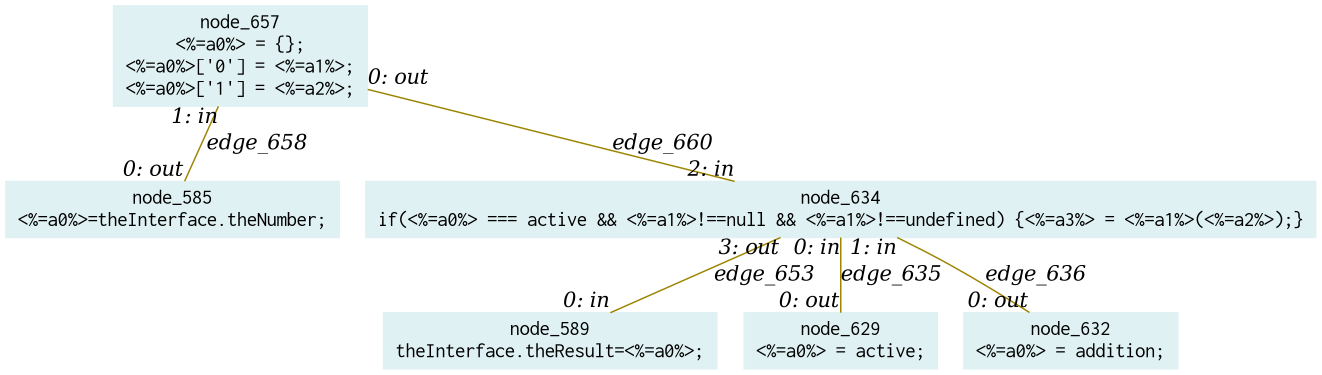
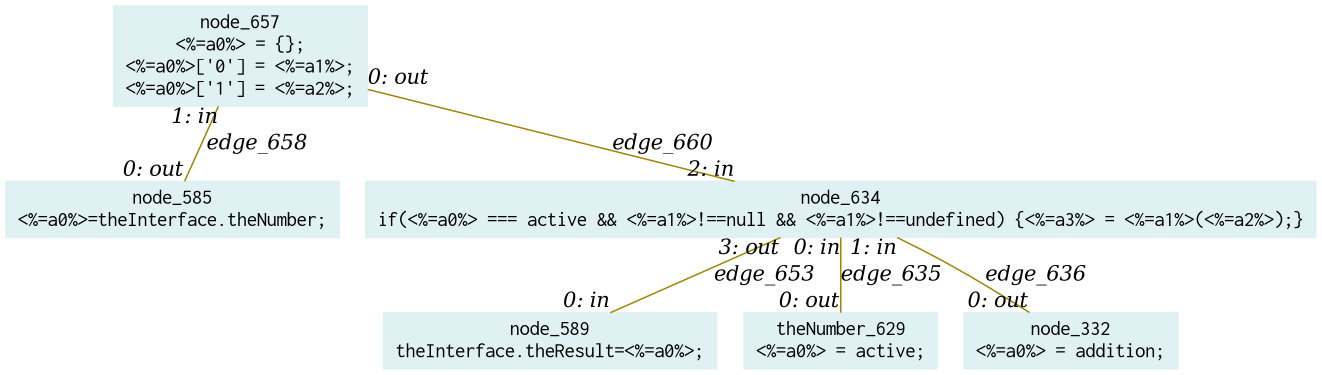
(841, 341) -> (841, 341)
(1071, 341) -> (1071, 341)
